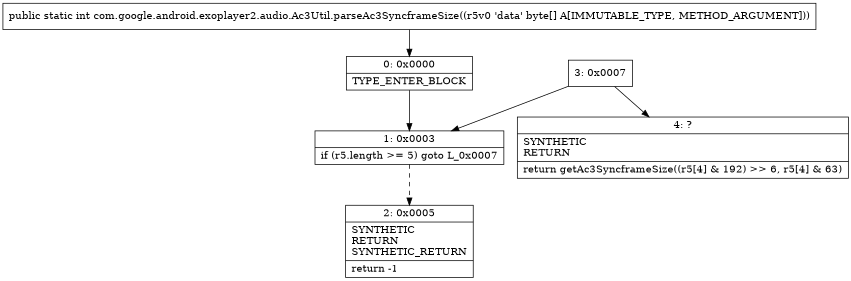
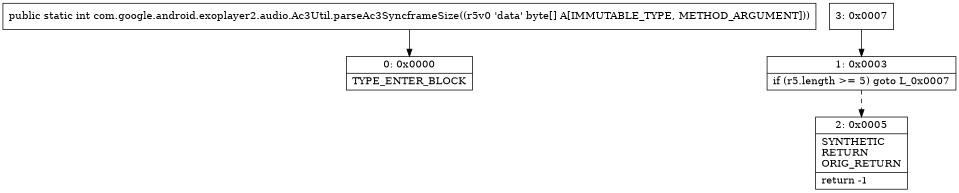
(409, 107) -> none
(683, 148) -> none
(409, 252) -> (862, 164)
